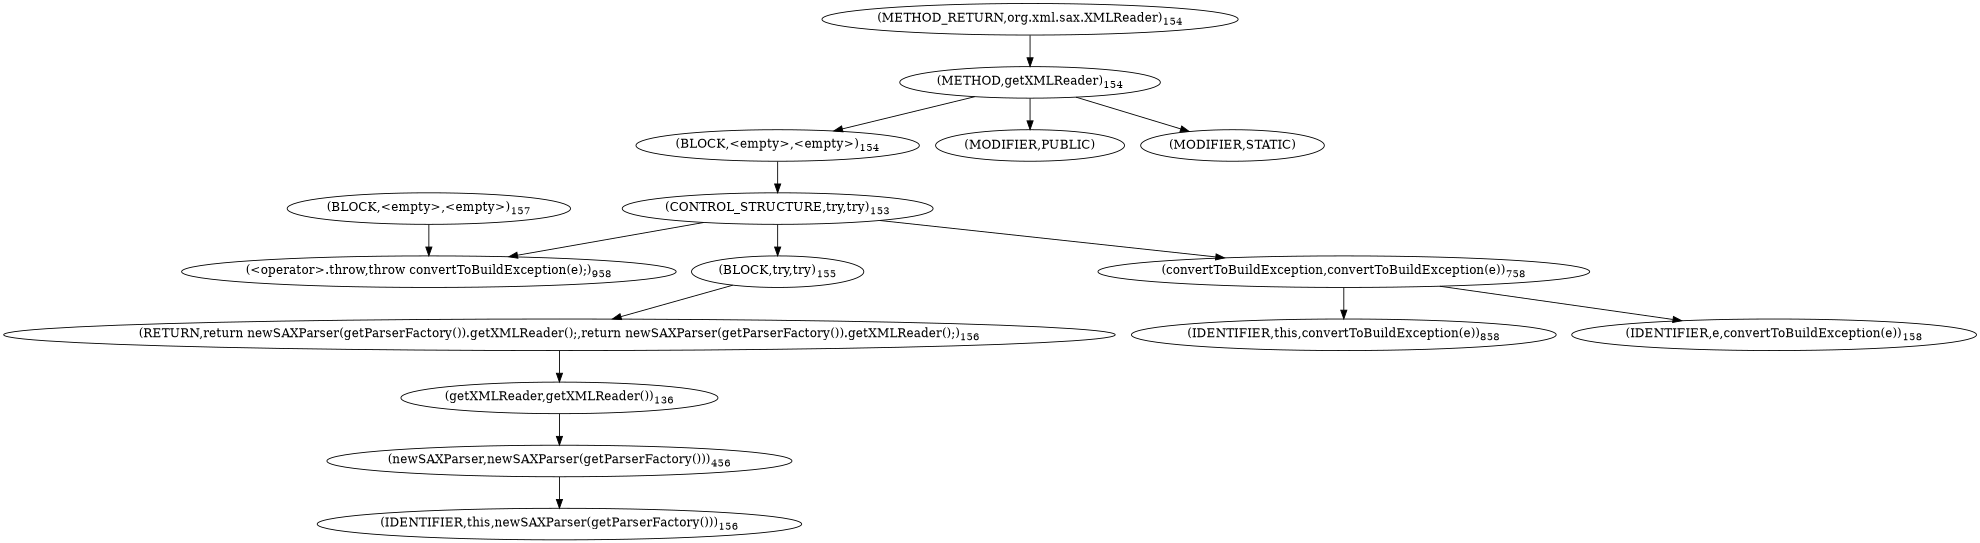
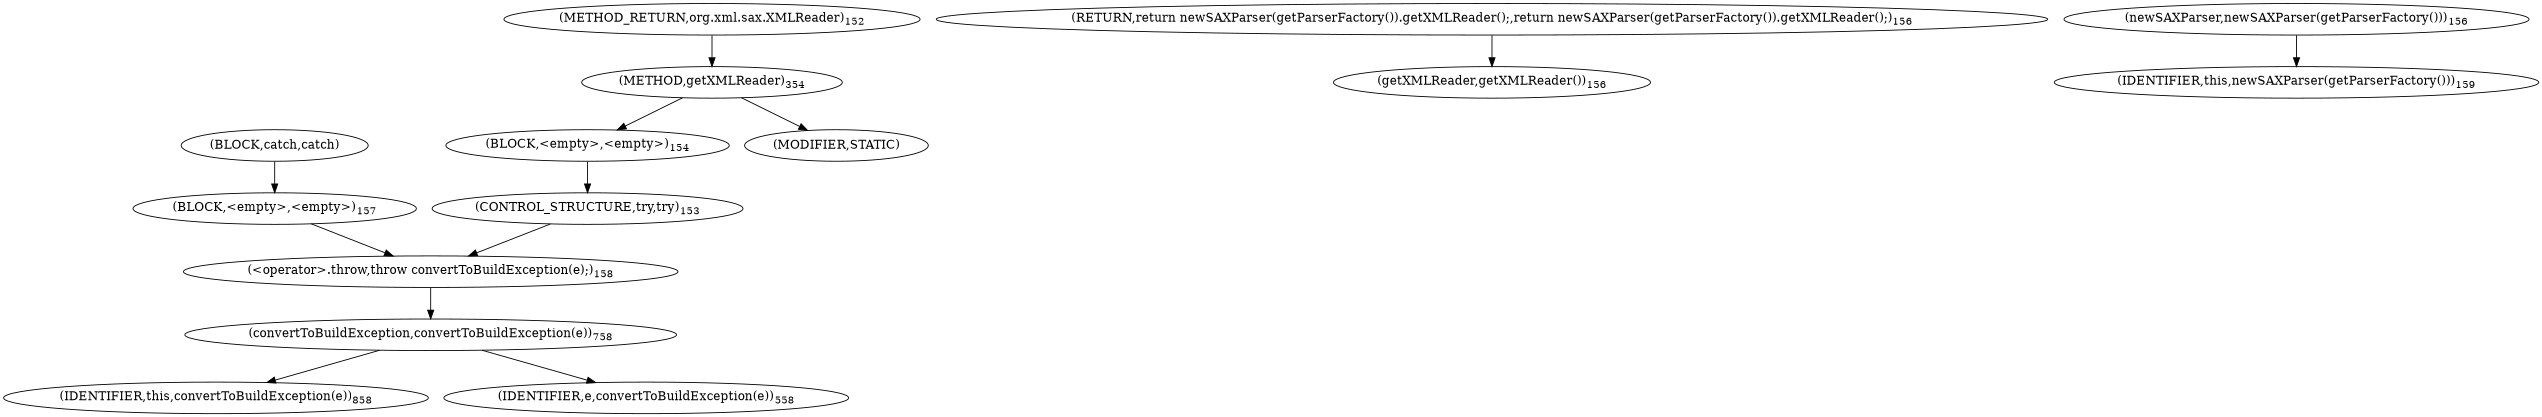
(1173, 18) -> (855, 18)
(1113, 81) -> (795, 81)
none -> (275, 145)
(1030, 145) -> none
(1048, 239) -> (431, 299)
(602, 270) -> (604, 270)
(778, 272) -> none
(1913, 333) -> (785, 397)
(664, 397) -> (1597, 81)
(559, 425) -> none
(721, 460) -> (2458, 18)
(729, 523) -> (2466, 81)
